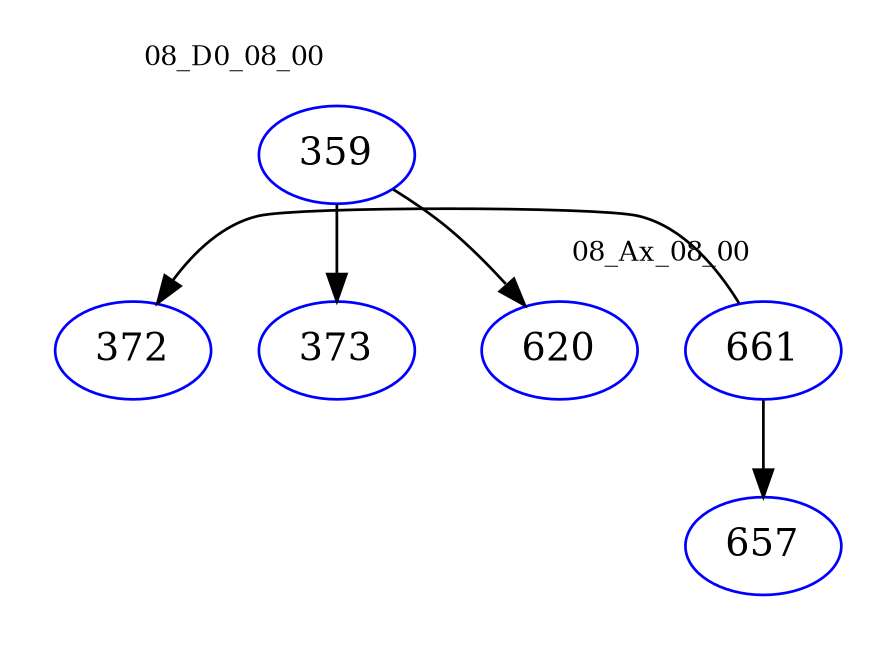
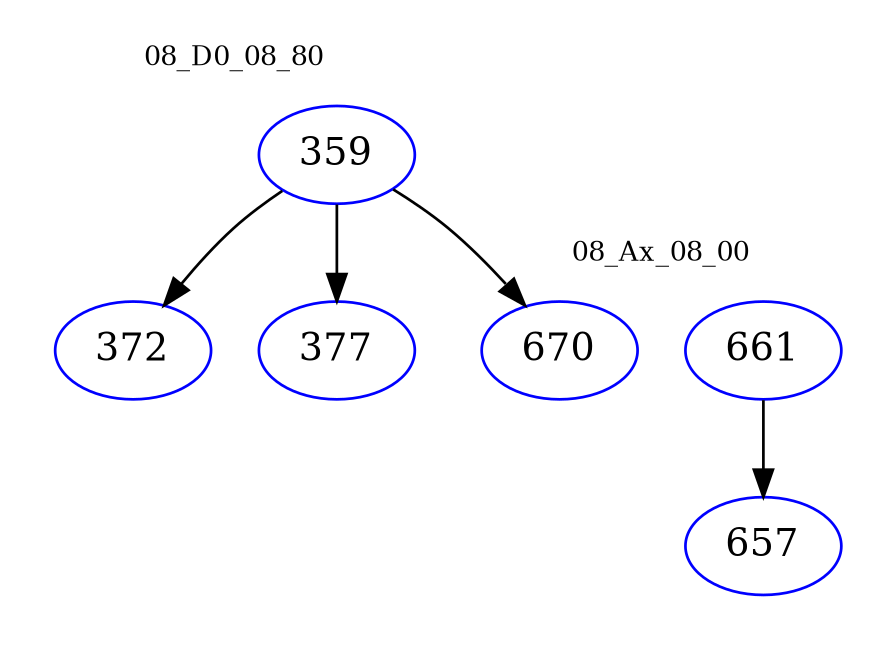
(235, 58) -> (235, 58)
(462, 209) -> (228, 233)
(337, 350) -> (337, 350)
(560, 350) -> (560, 350)
